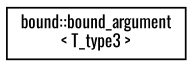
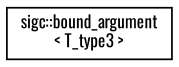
(96, 34) -> (89, 34)
